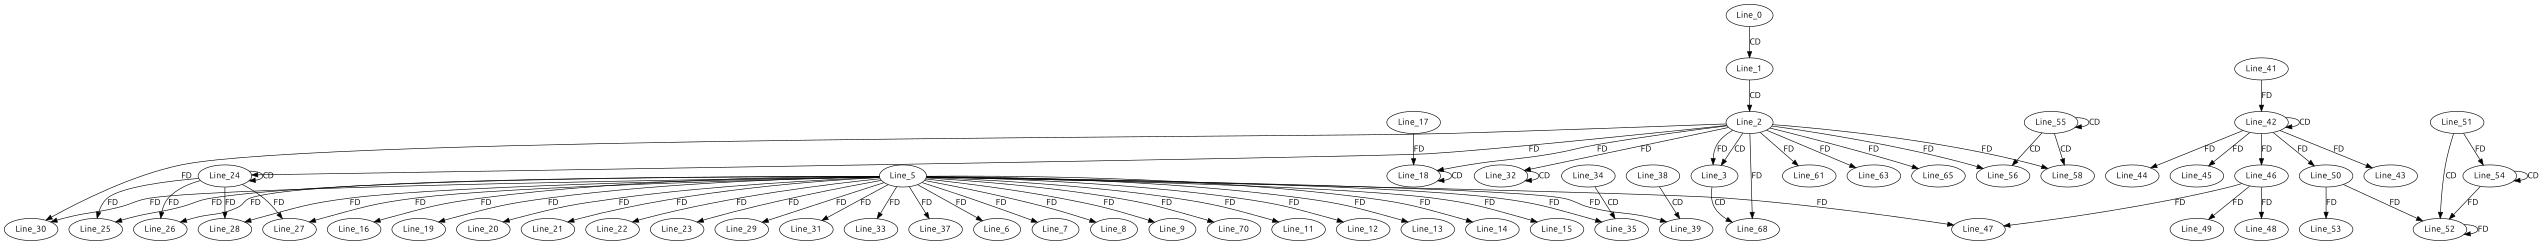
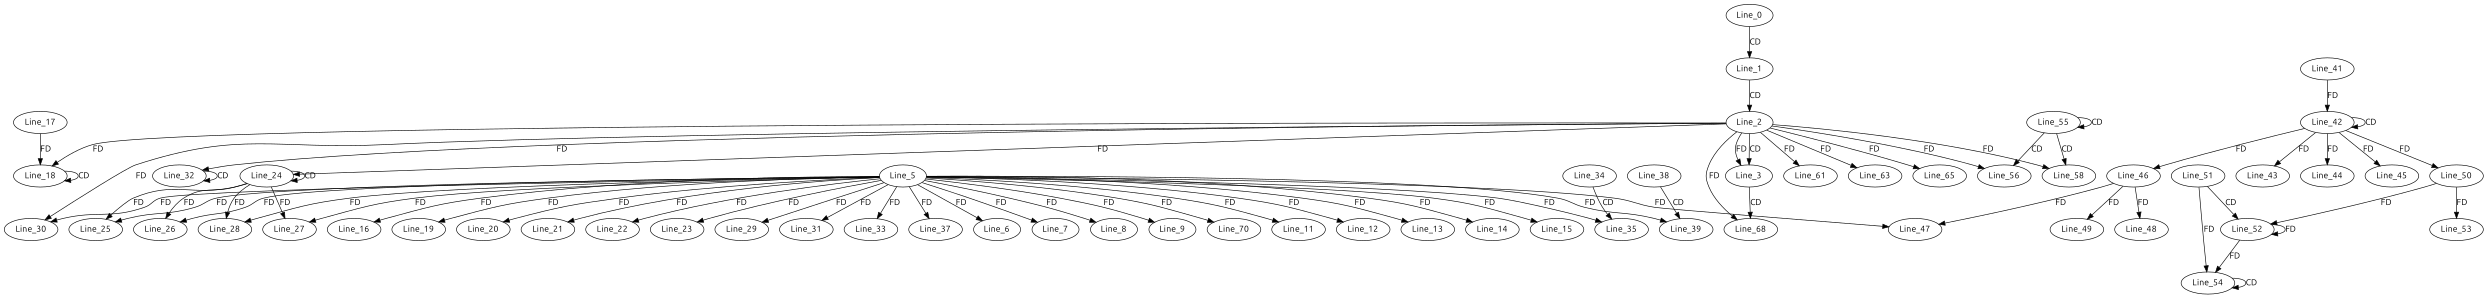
(2467, 200) -> (2230, 254)
